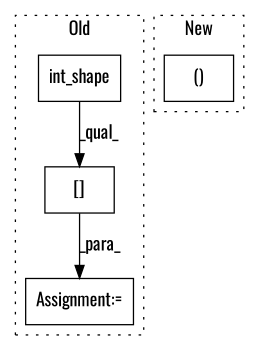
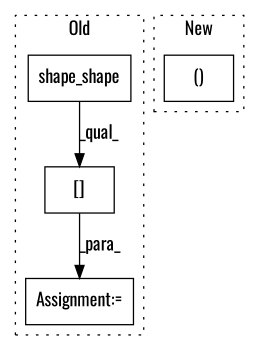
(80, 78) -> (80, 78)
